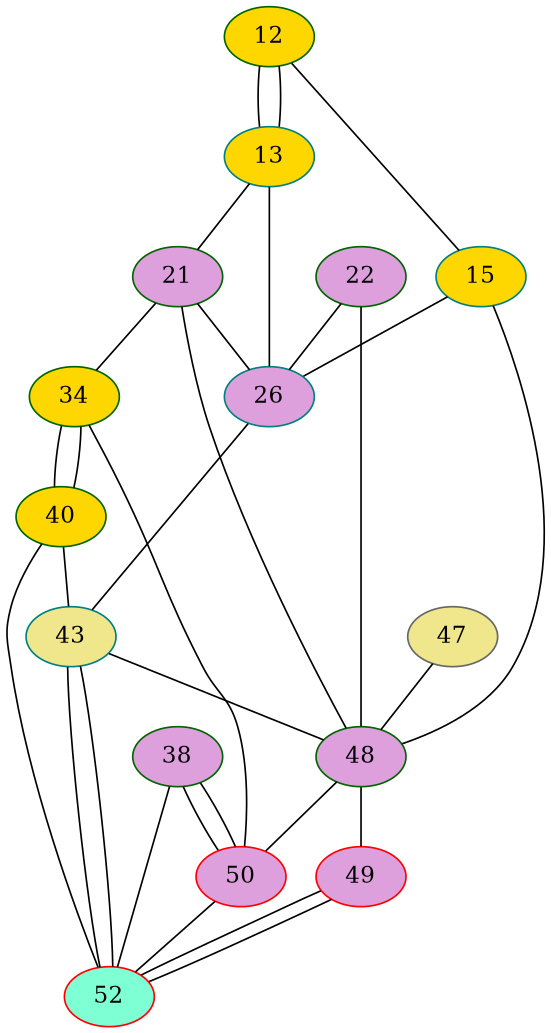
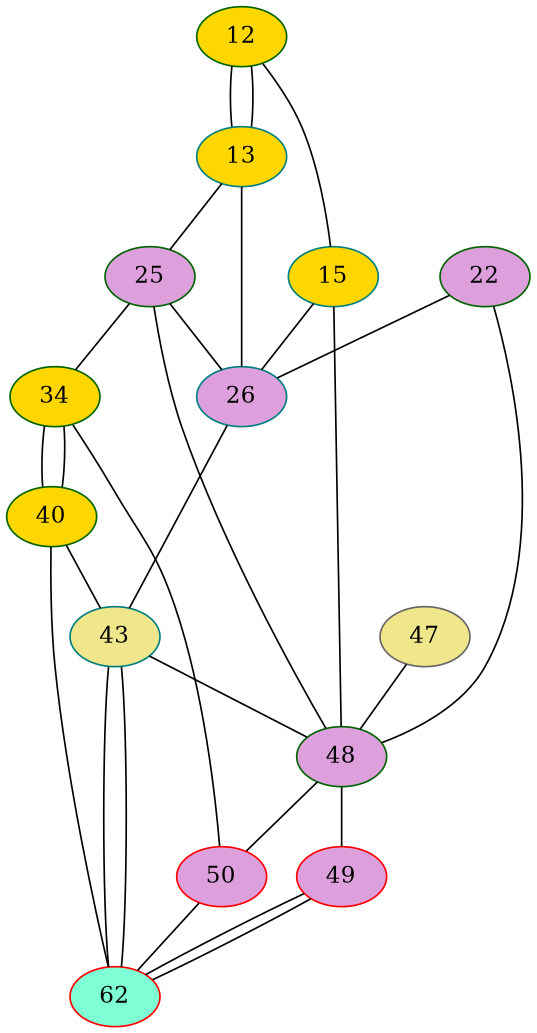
(178, 277) -> (150, 277)
(178, 757) -> none
(109, 997) -> (115, 997)
